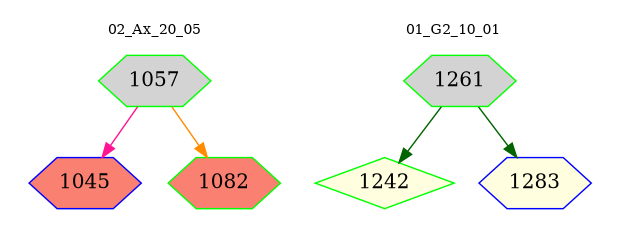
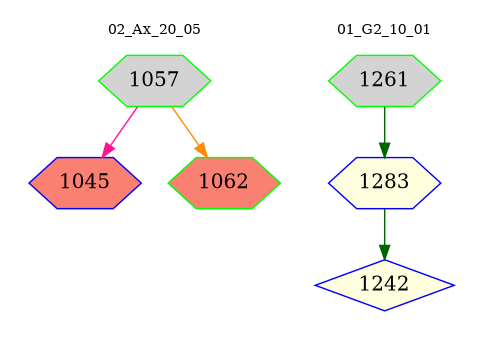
(425, 129) -> (385, 227)
(224, 183) -> (224, 183)
(385, 183) -> (385, 285)
